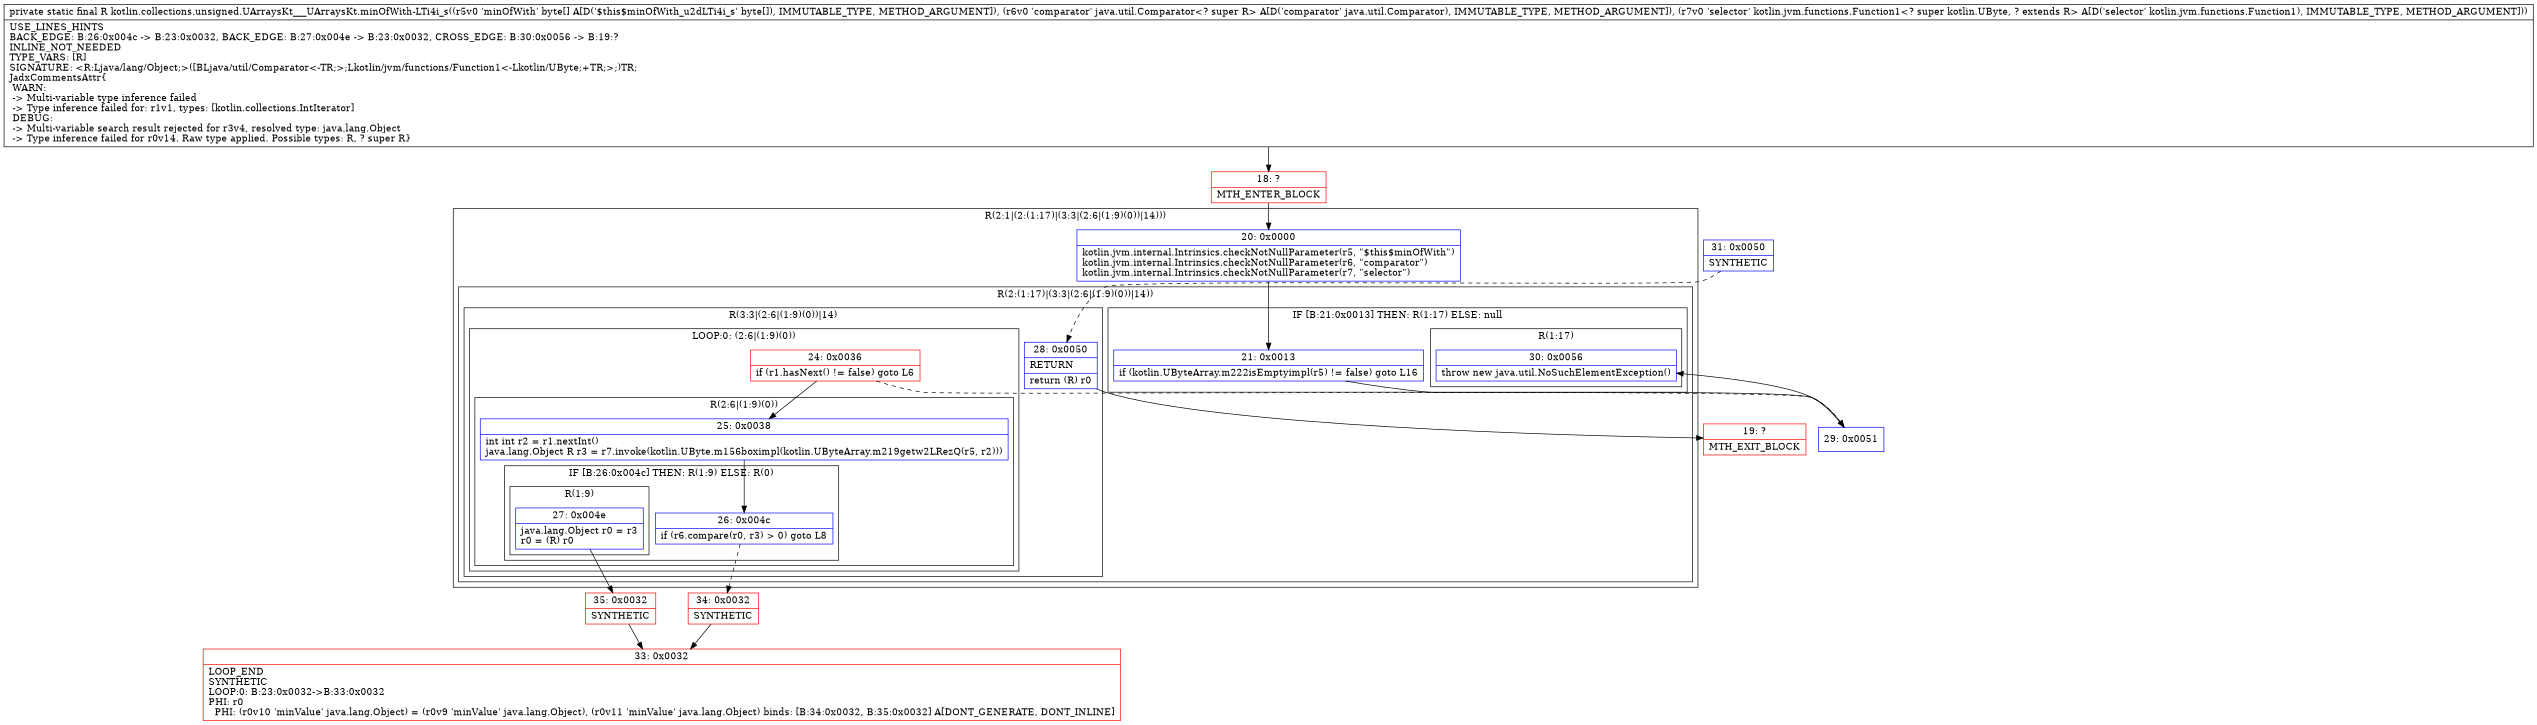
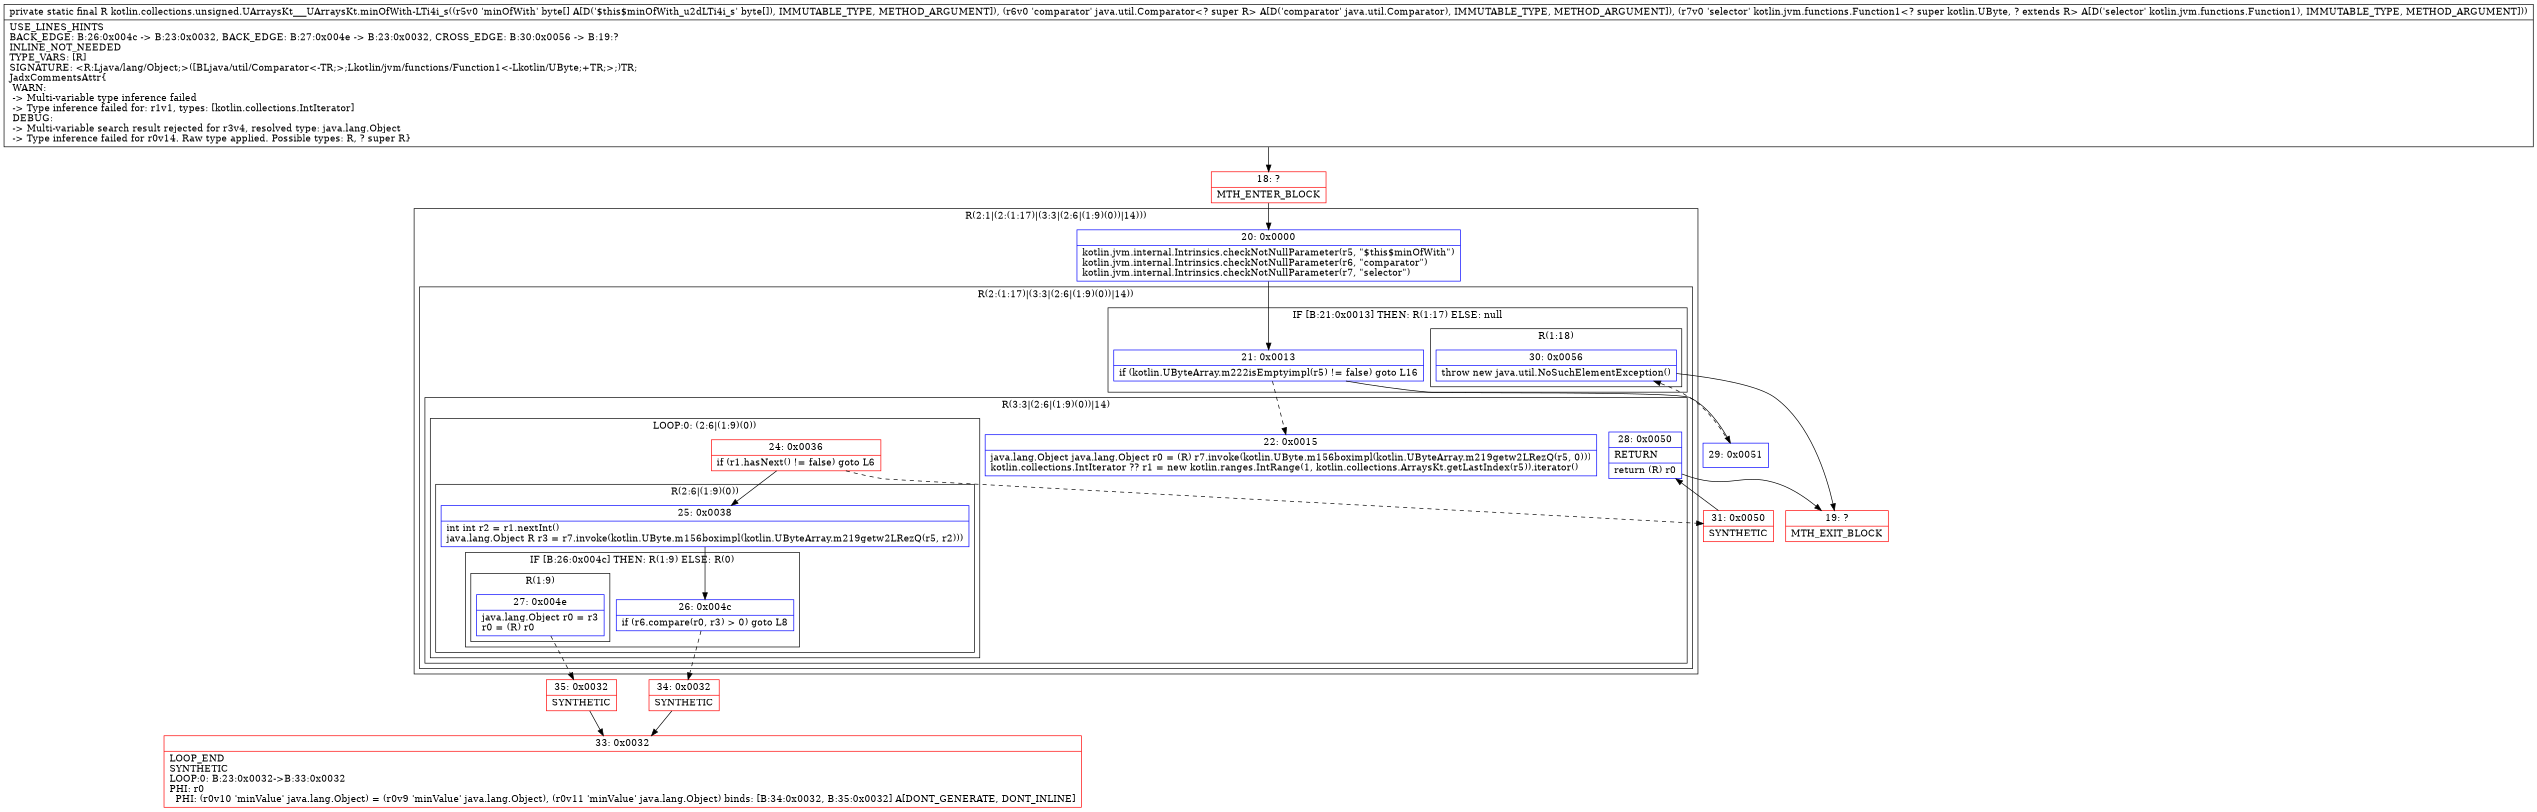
(1738, 255) -> (1738, 526)
(1349, 283) -> (1703, 499)
(1556, 336) -> (1556, 336)
(1770, 385) -> (1701, 406)
(1362, 393) -> (1271, 500)
none -> (1783, 405)
none -> (1291, 455)
(600, 568) -> (561, 655)
